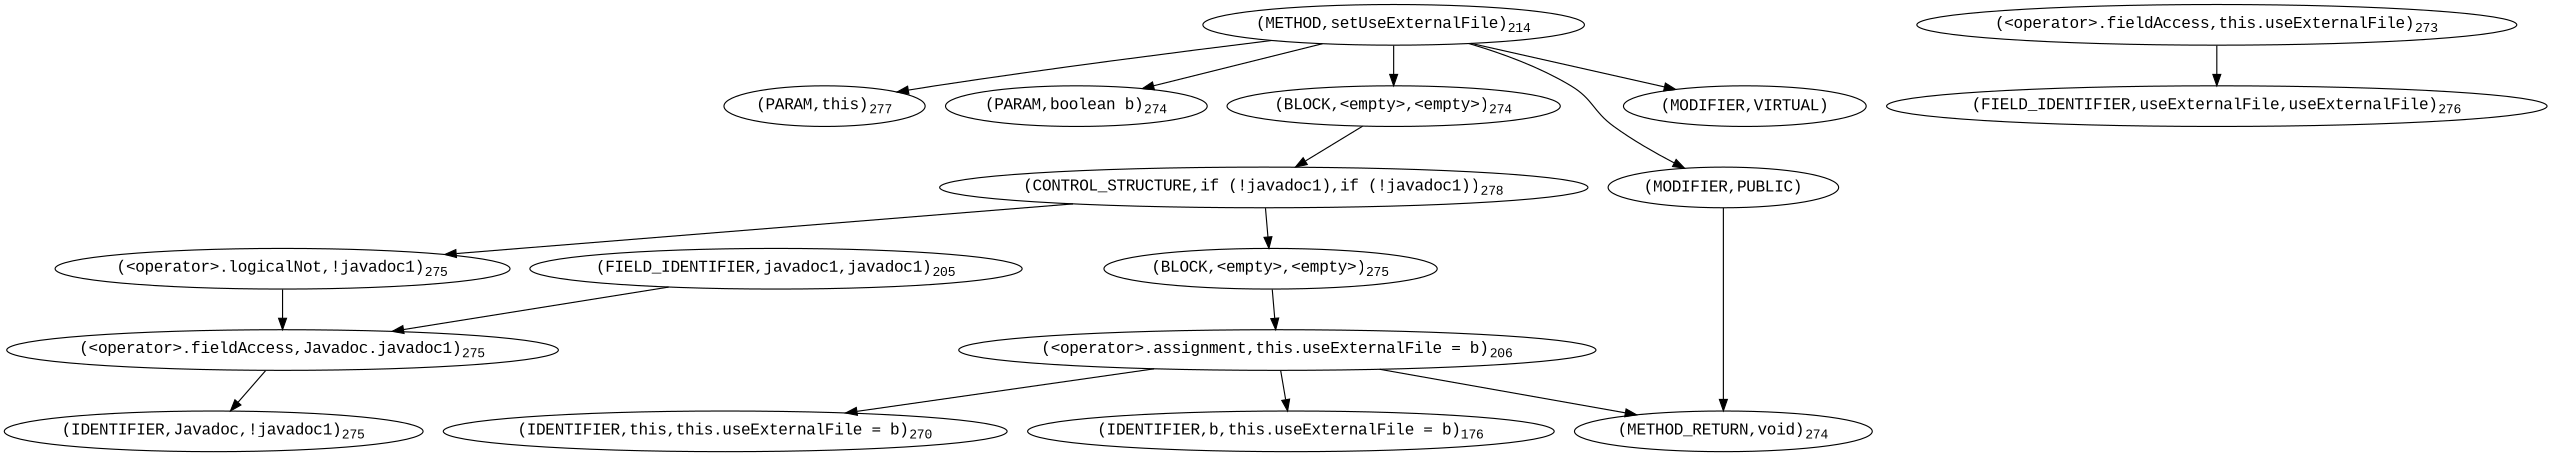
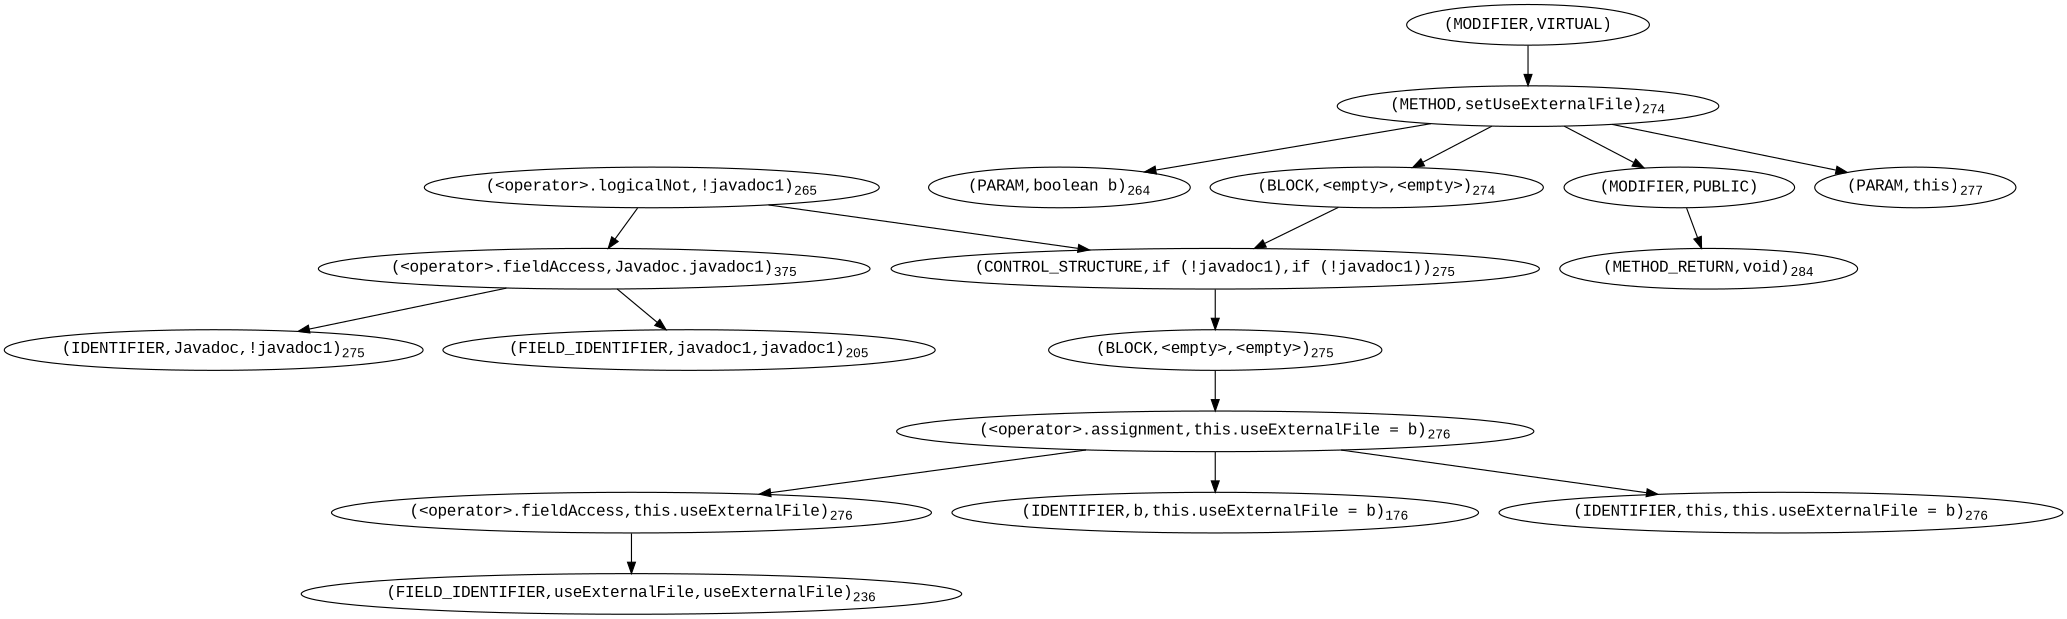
(1520, 23) -> (1654, 104)
(2427, 23) -> (841, 511)
(1568, 65) -> (1528, 60)
(1156, 104) -> (1139, 186)
(2450, 104) -> (865, 592)
(1492, 186) -> (1444, 267)
(765, 229) -> (923, 227)
(437, 267) -> (806, 186)
(536, 308) -> (637, 306)
(474, 348) -> (786, 267)
(1501, 348) -> (1439, 430)
(1502, 391) -> (928, 471)
(921, 430) -> (1977, 511)
(1817, 430) -> (1802, 267)
